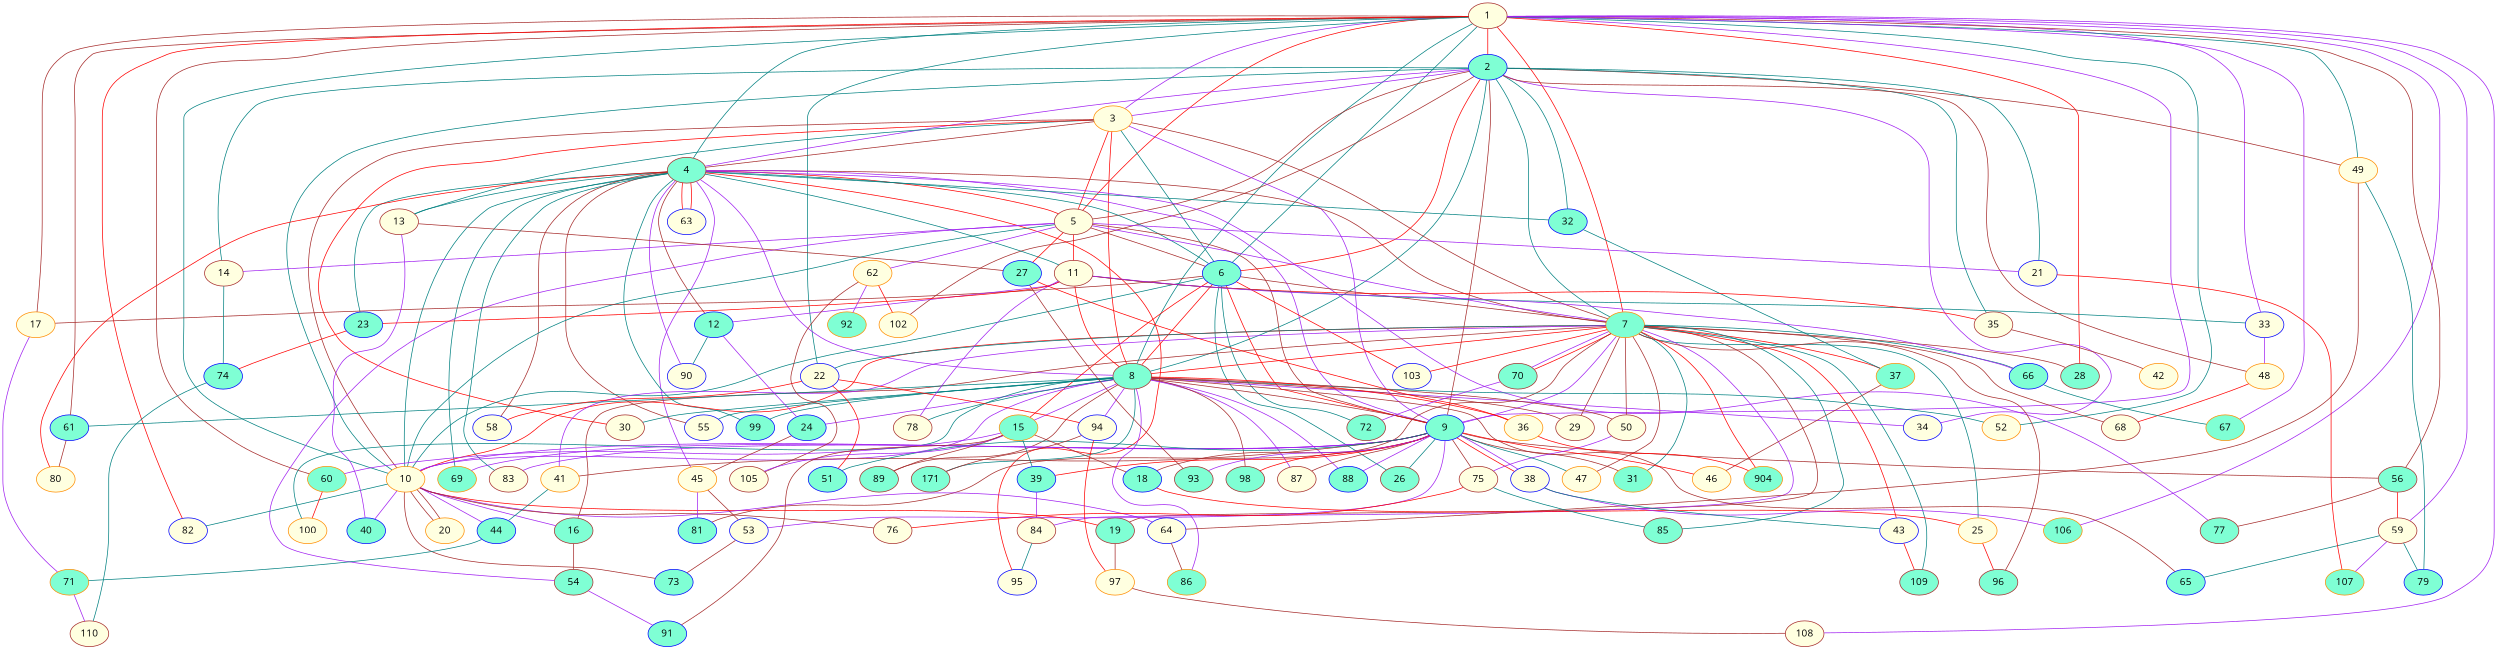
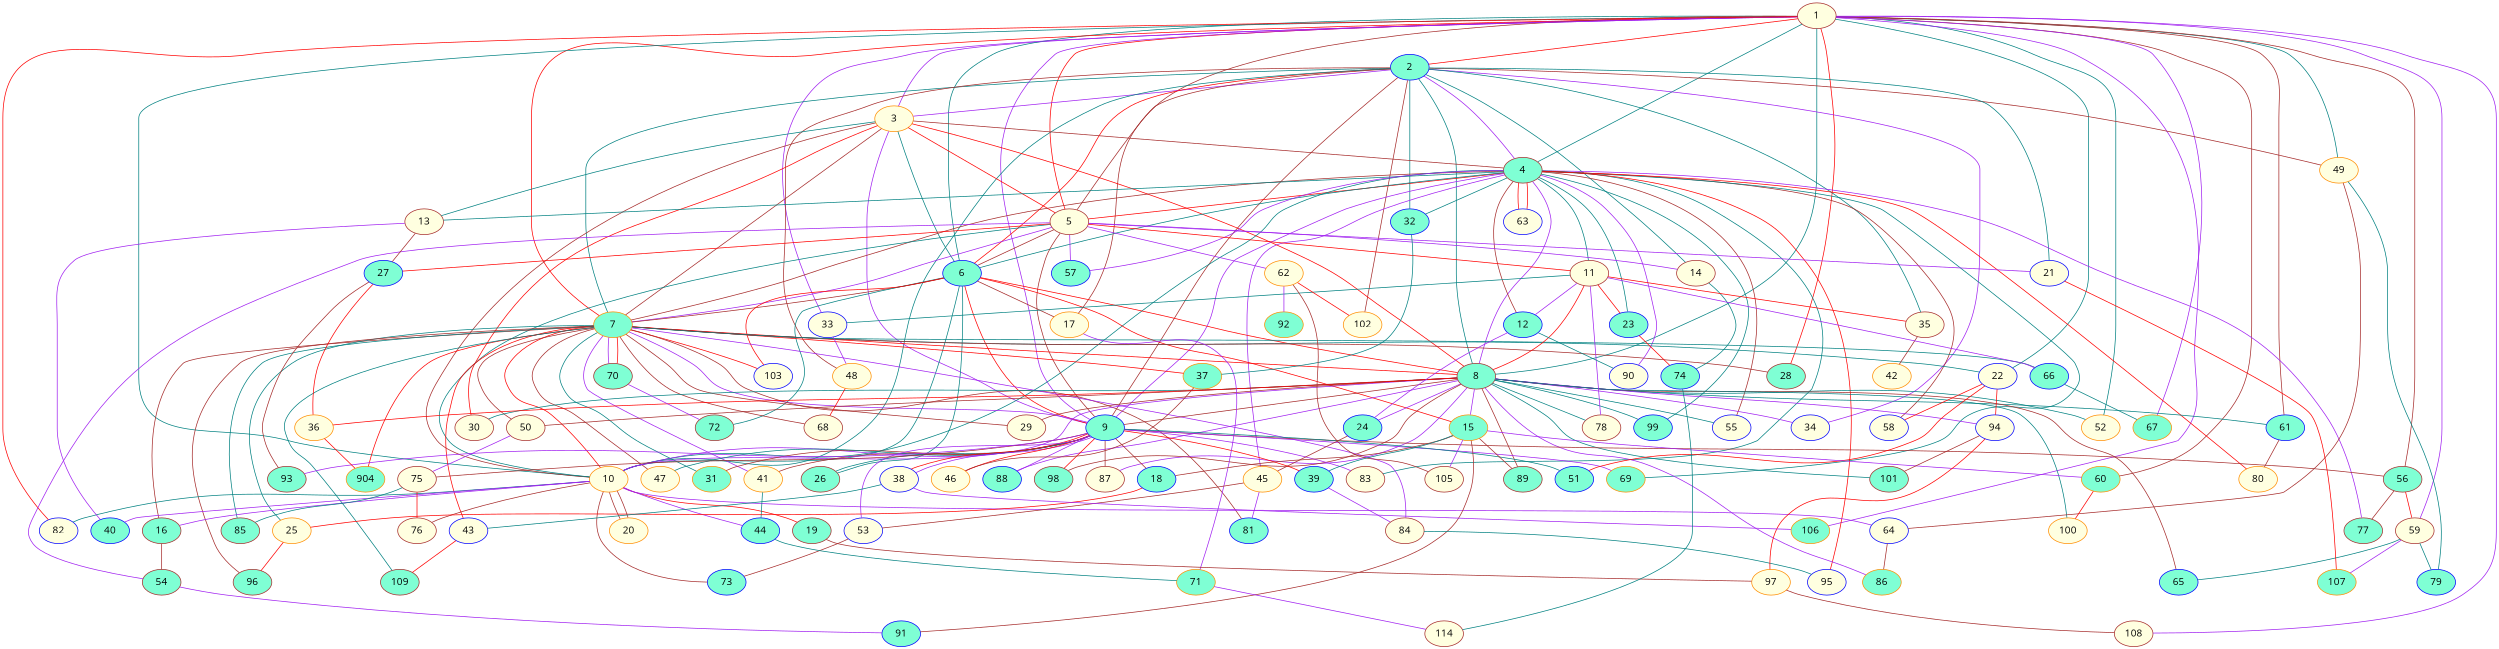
none -> (1071, 273)
(931, 479) -> (1889, 479)
(1771, 501) -> none
(89, 634) -> (1444, 634)
